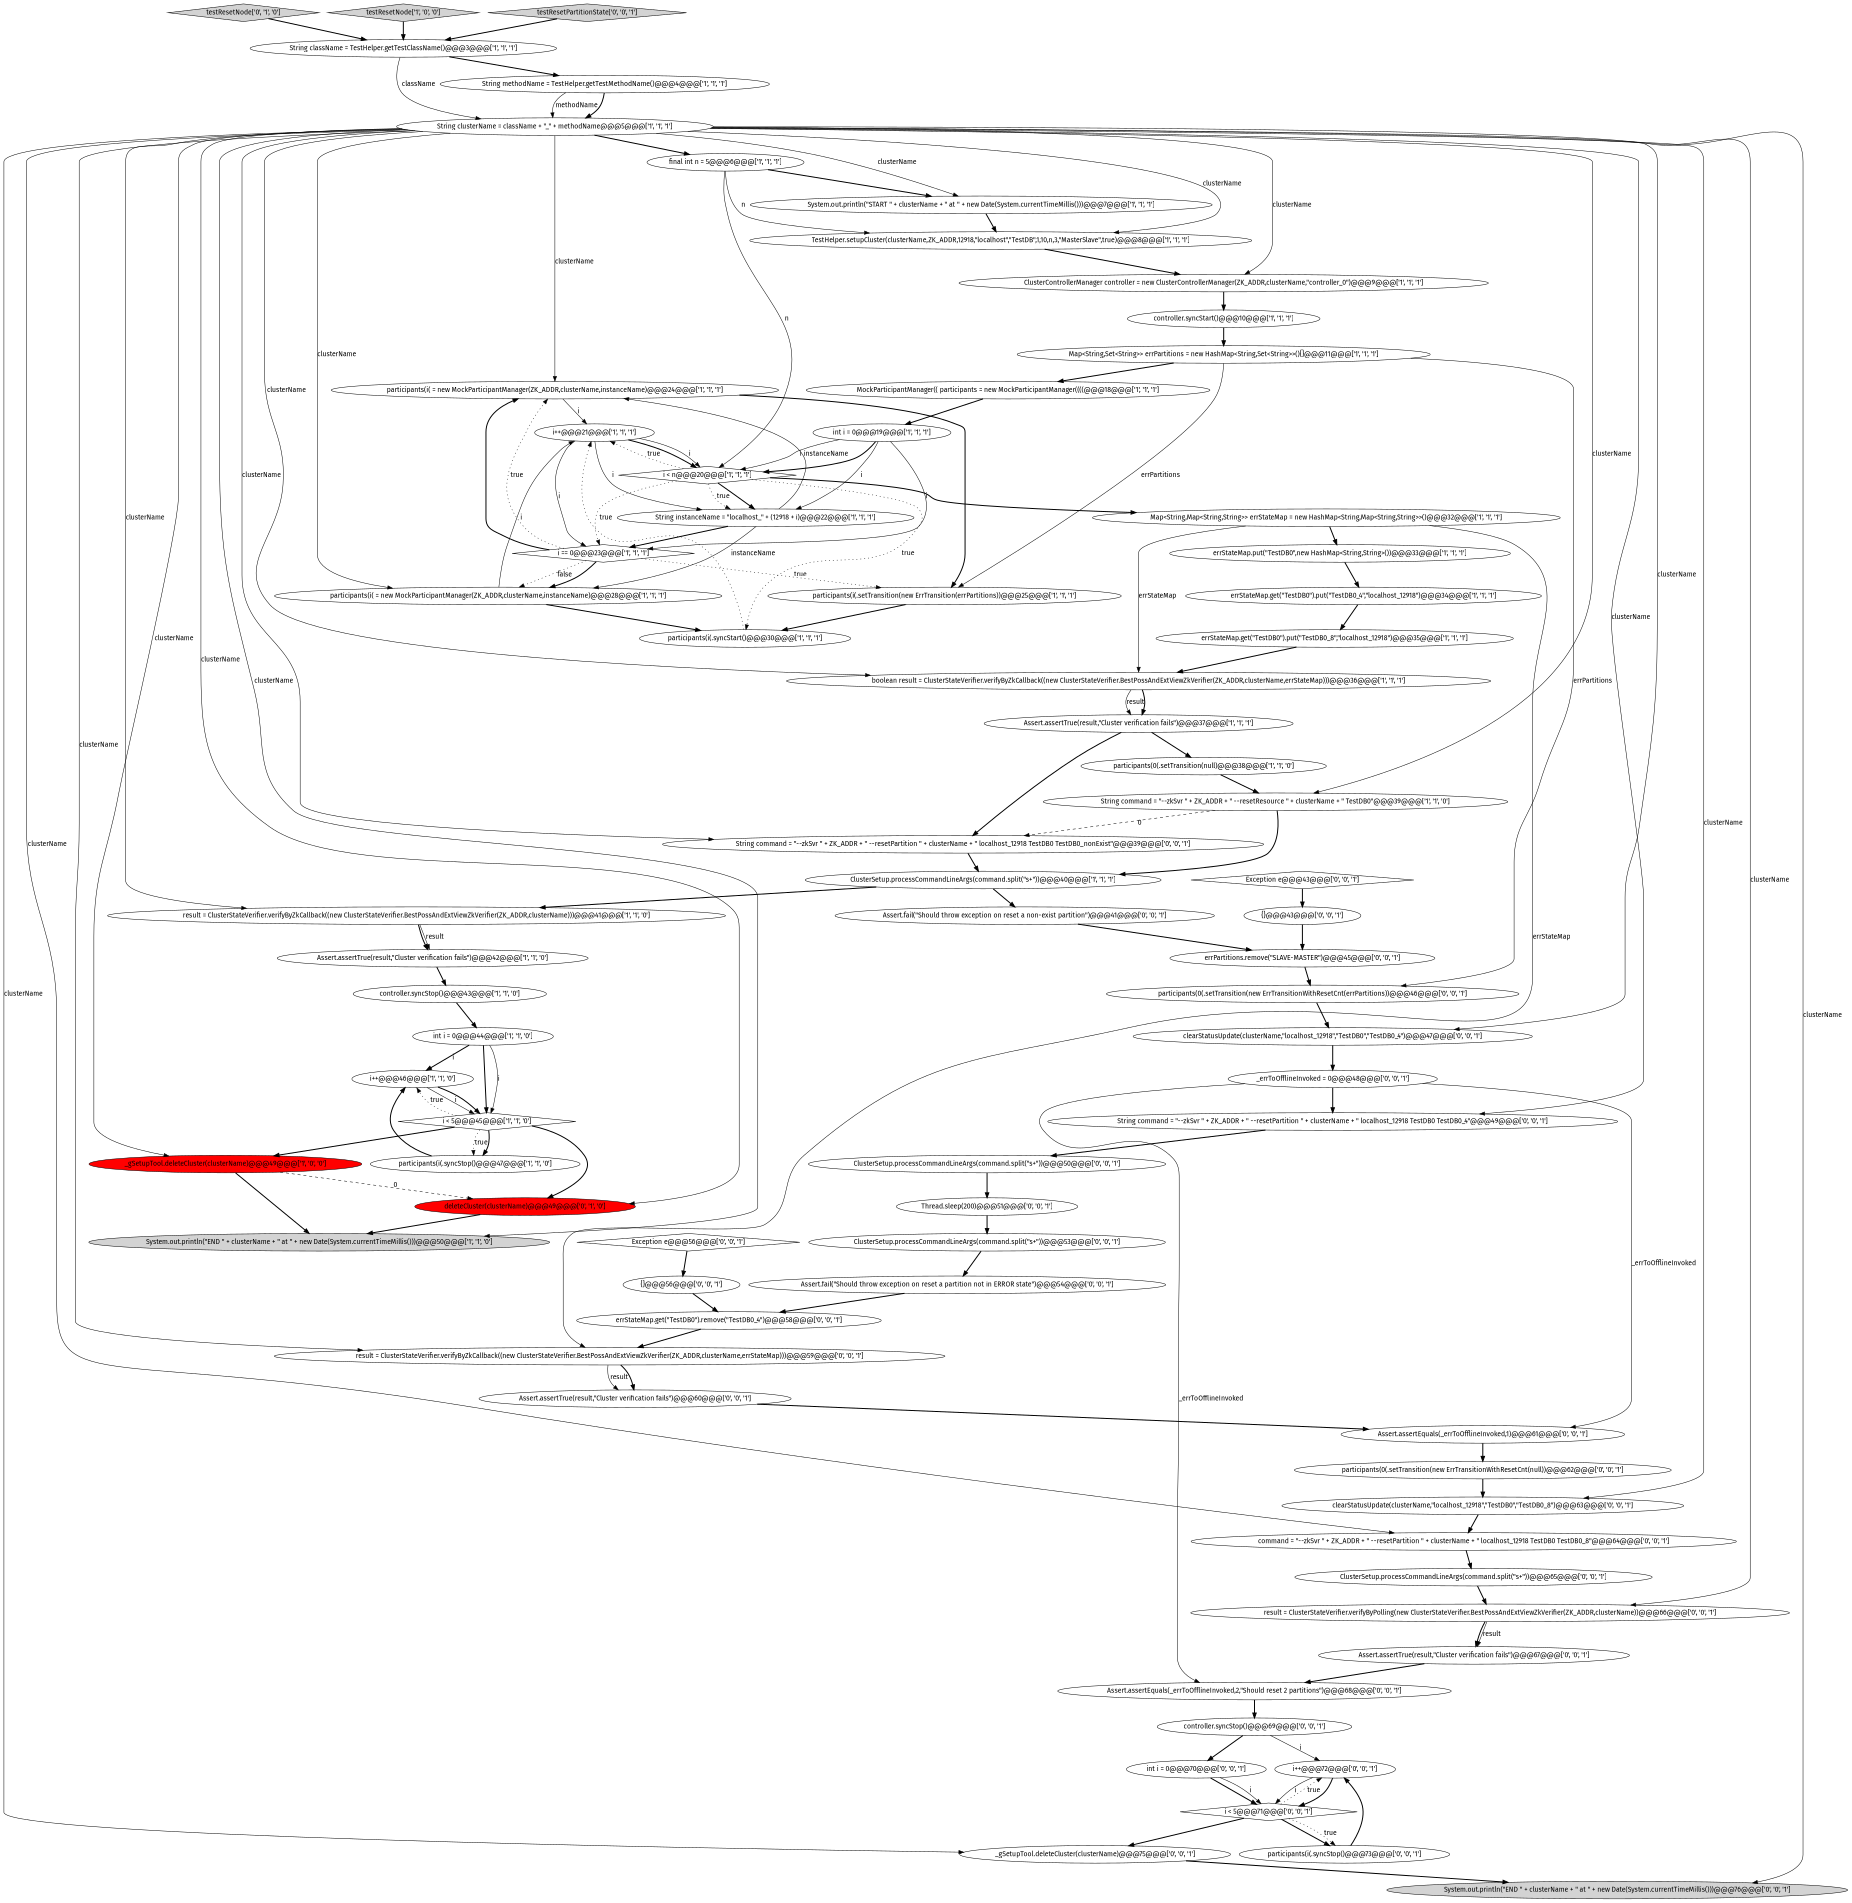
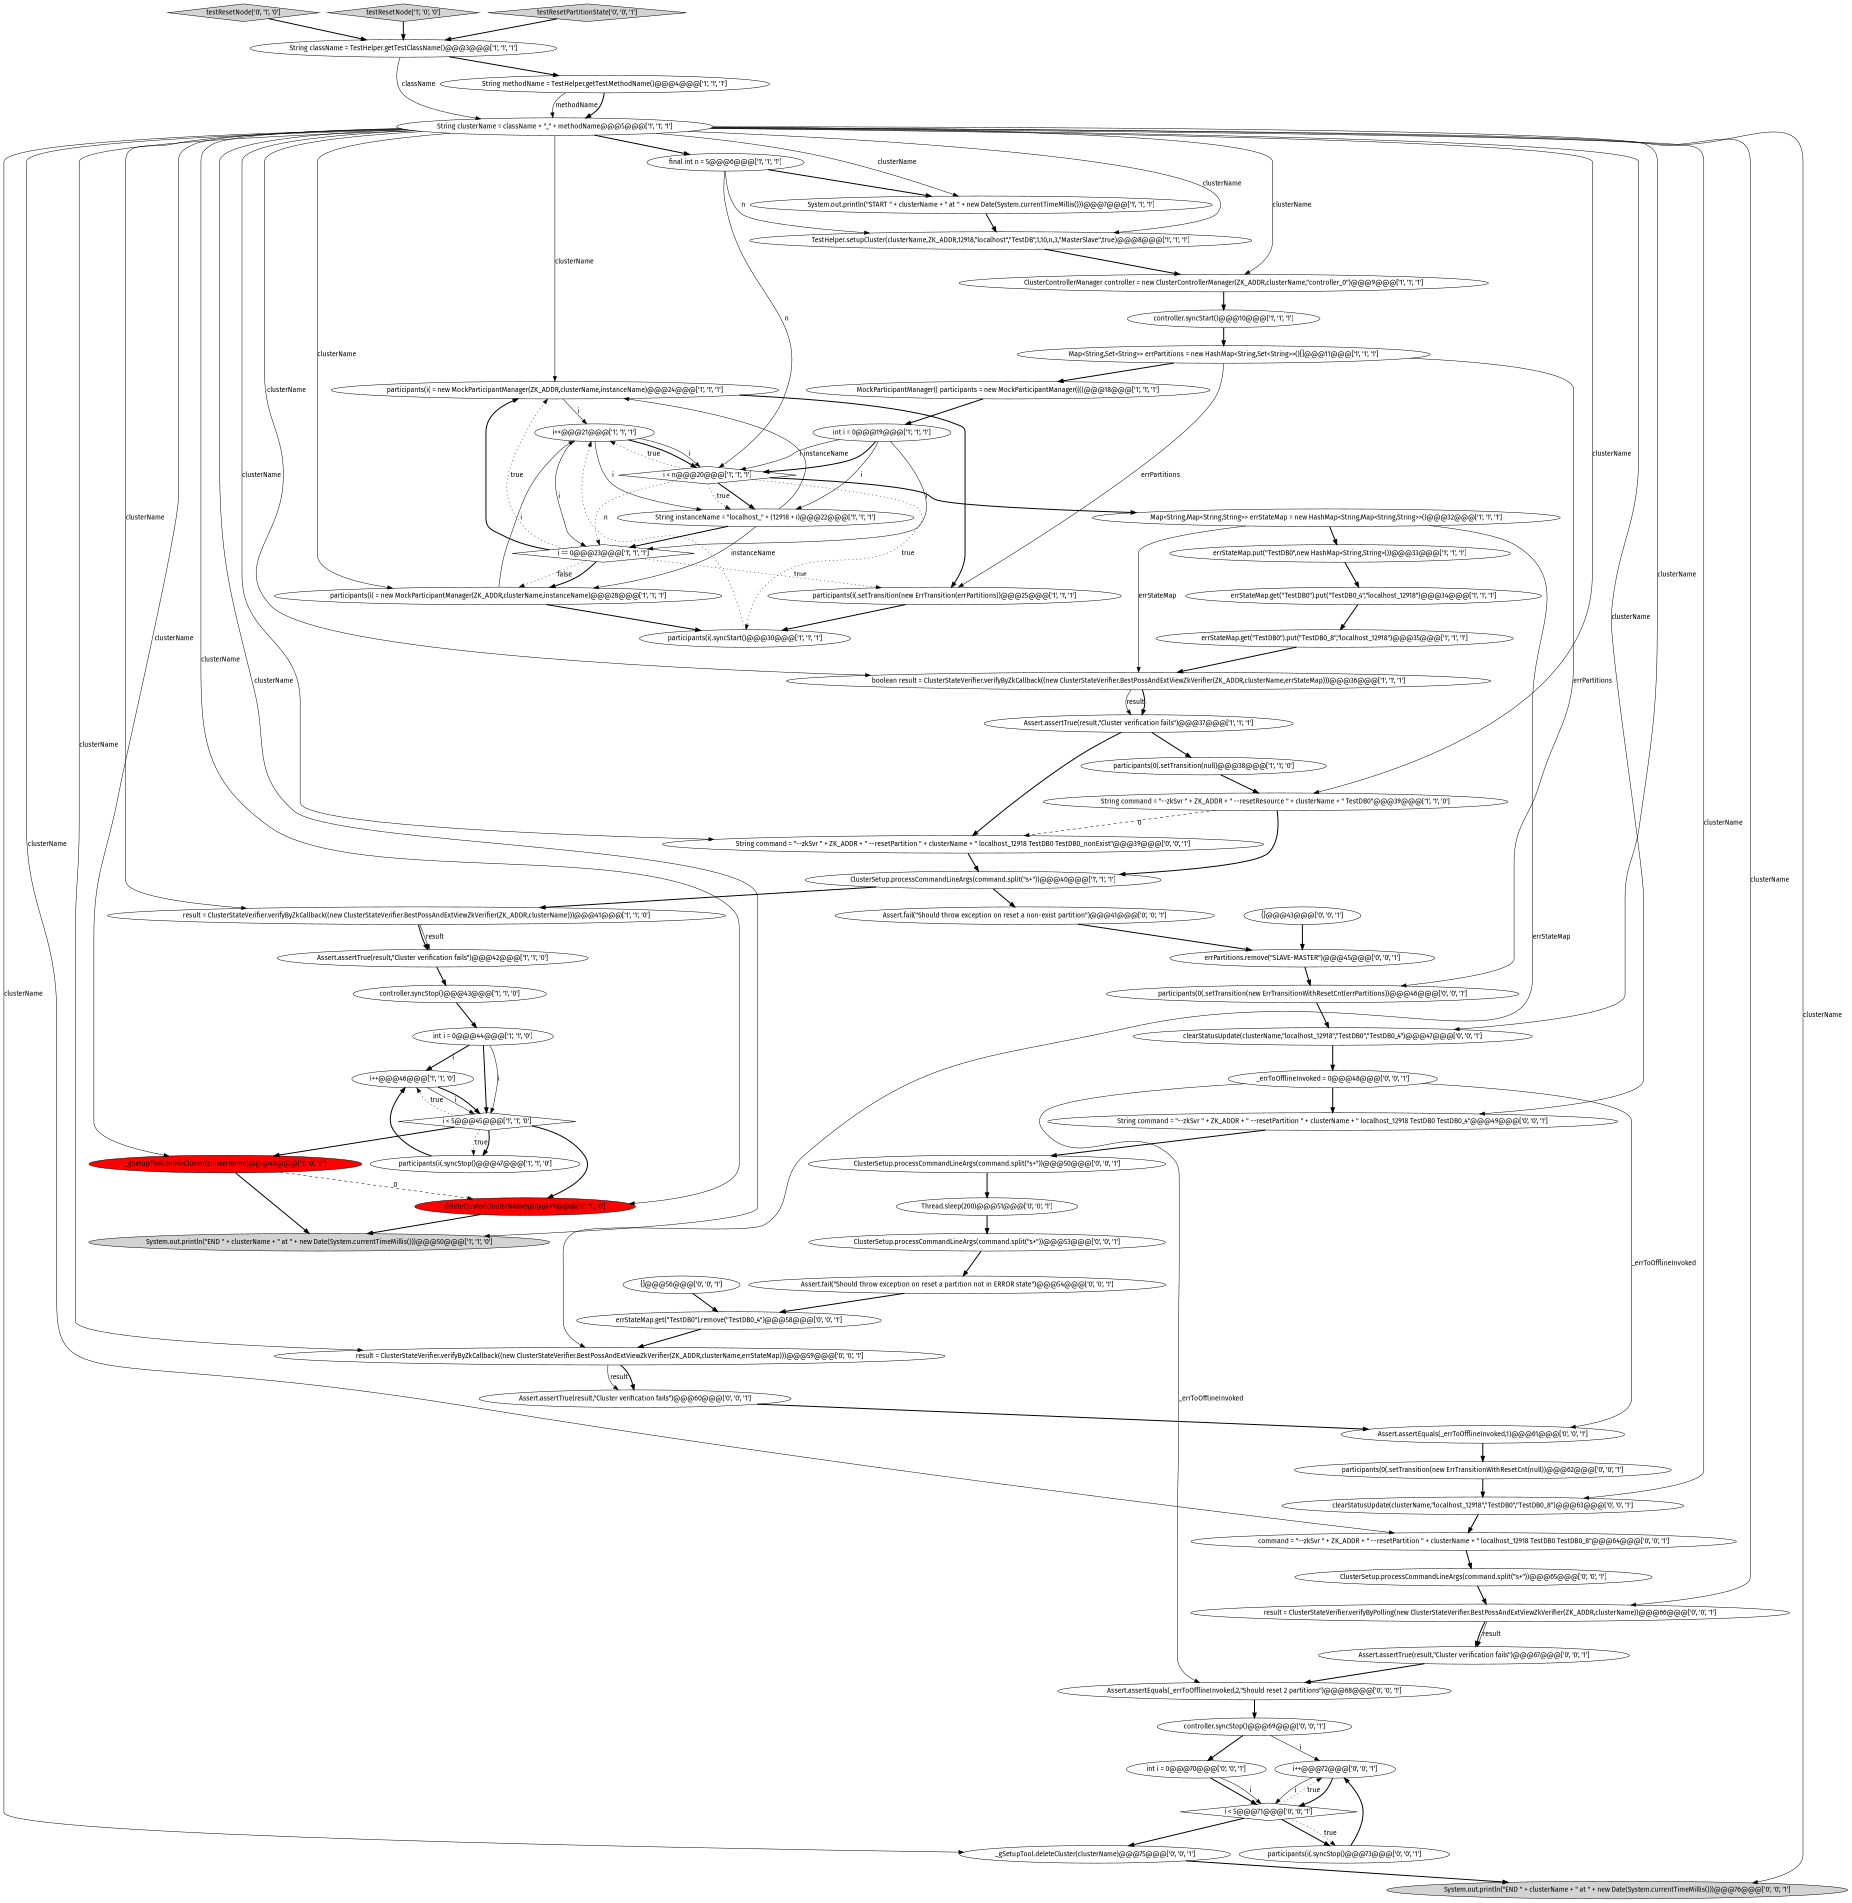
(606, 518) -> (606, 518)
(1302, 880) -> none
(688, 1242) -> none
